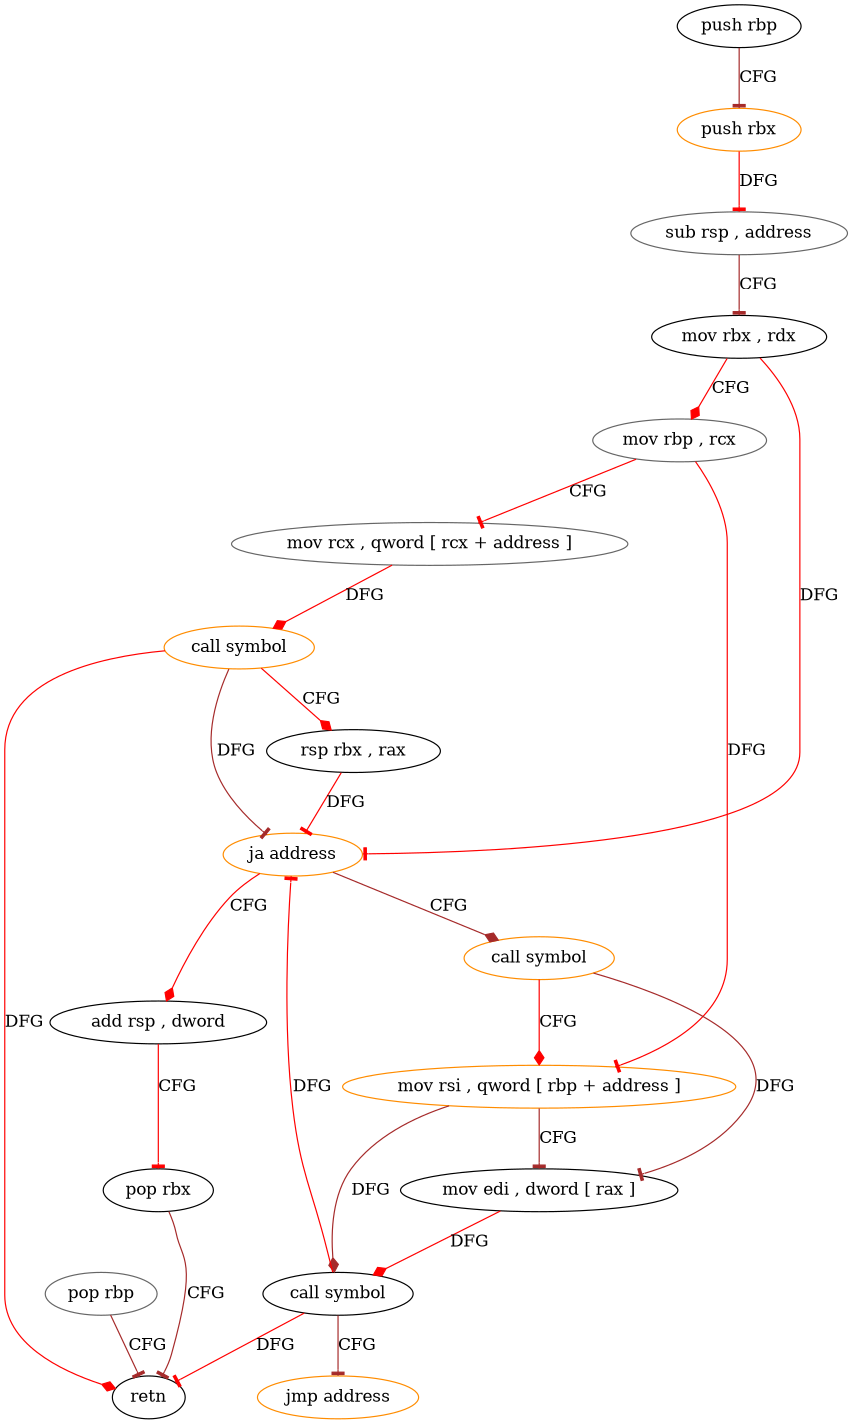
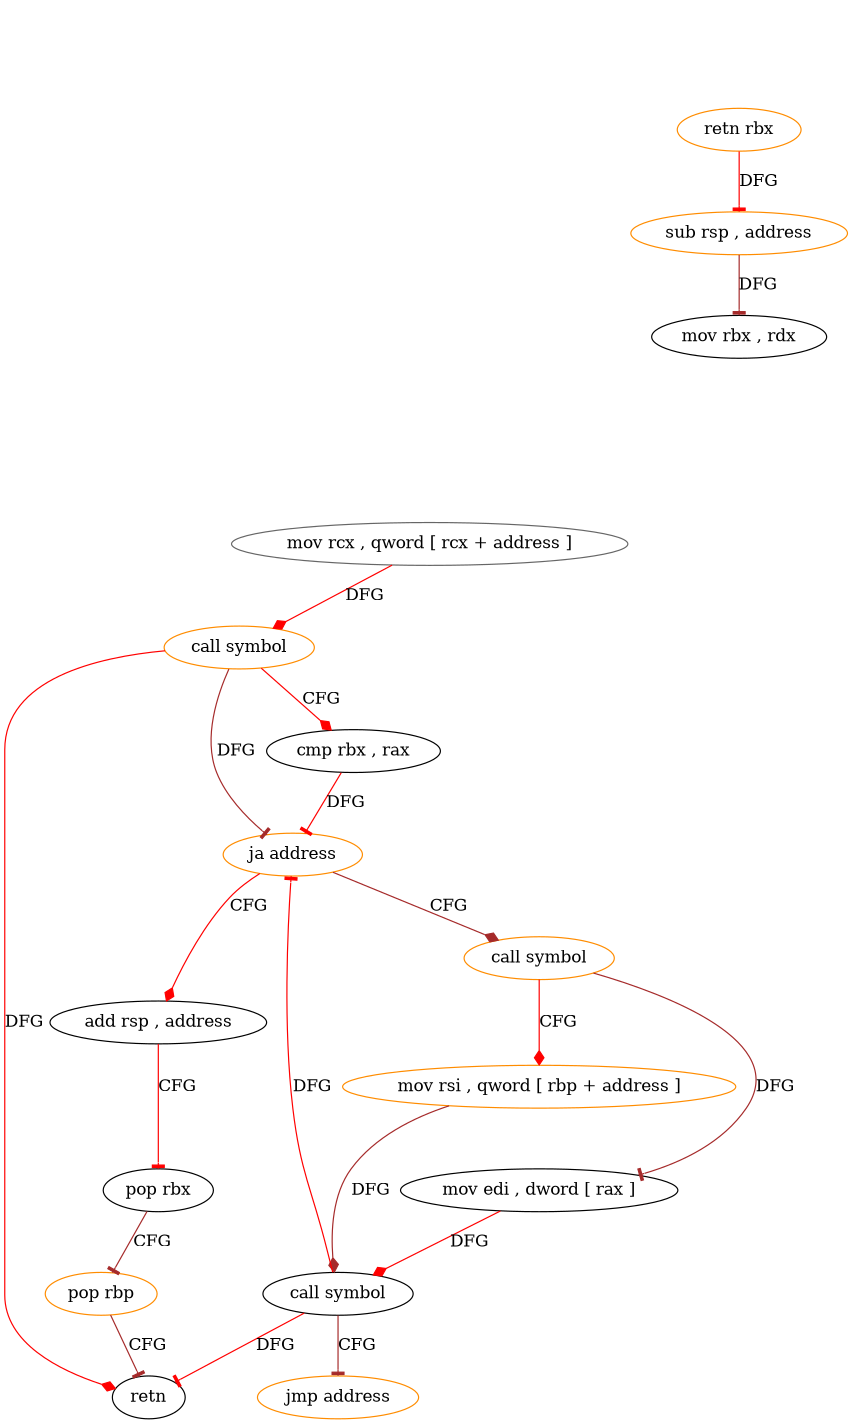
(739, 26) -> none
(739, 130) -> (739, 130)
(739, 233) -> (739, 233)
(758, 285) -> (758, 285)
(680, 440) -> none
(354, 751) -> (354, 751)
(789, 778) -> none
(158, 1022) -> (158, 1022)
(539, 1136) -> none
(185, 1292) -> (131, 1239)
(101, 1294) -> (101, 1294)
